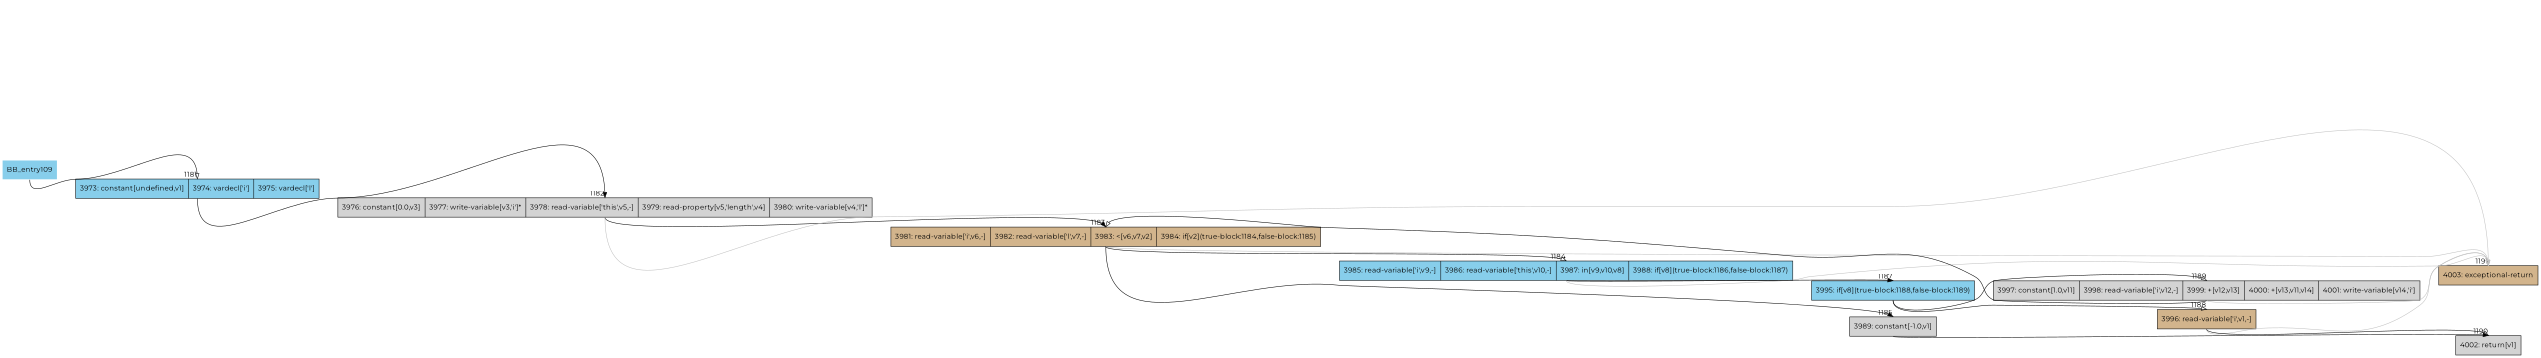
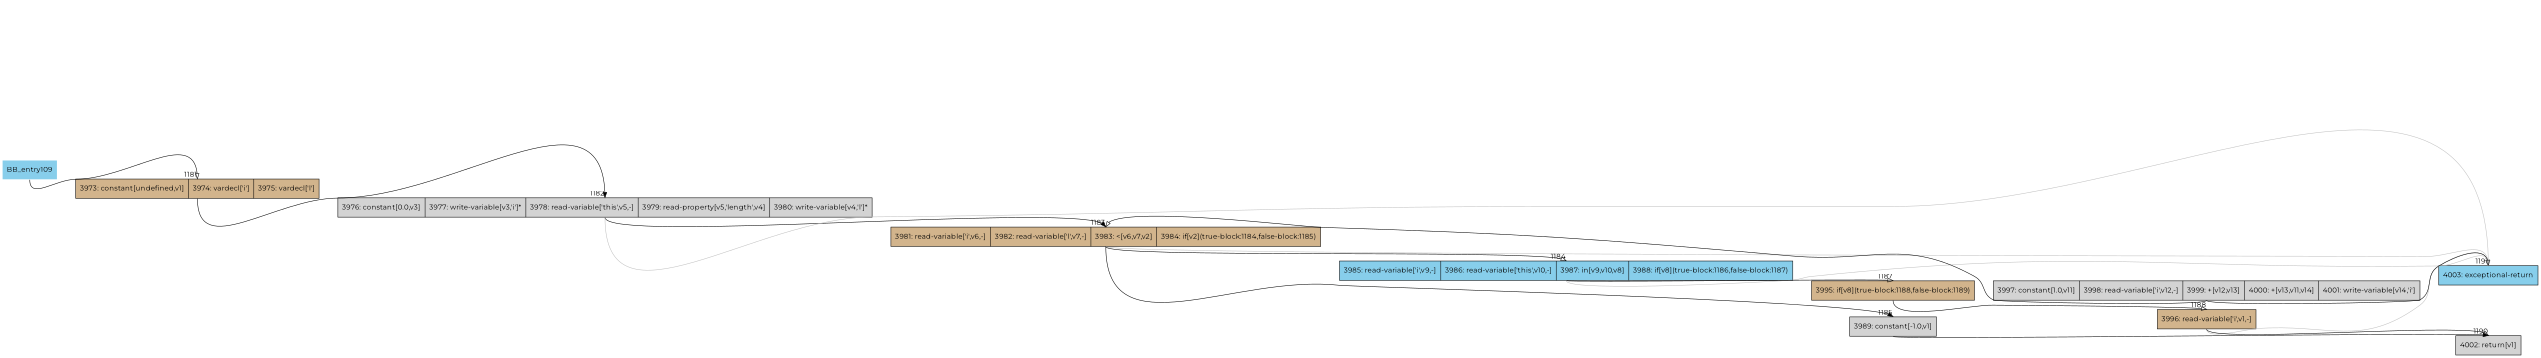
(197, 189) -> (197, 189)
(2488, 275) -> (2488, 275)
(2041, 277) -> none
(1719, 281) -> (1719, 281)
(1893, 291) -> (1893, 291)
(2361, 303) -> (2361, 303)
